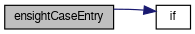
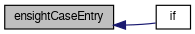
(129, 9) -> (141, 24)
